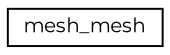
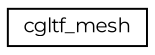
(85, 27) -> (77, 27)
